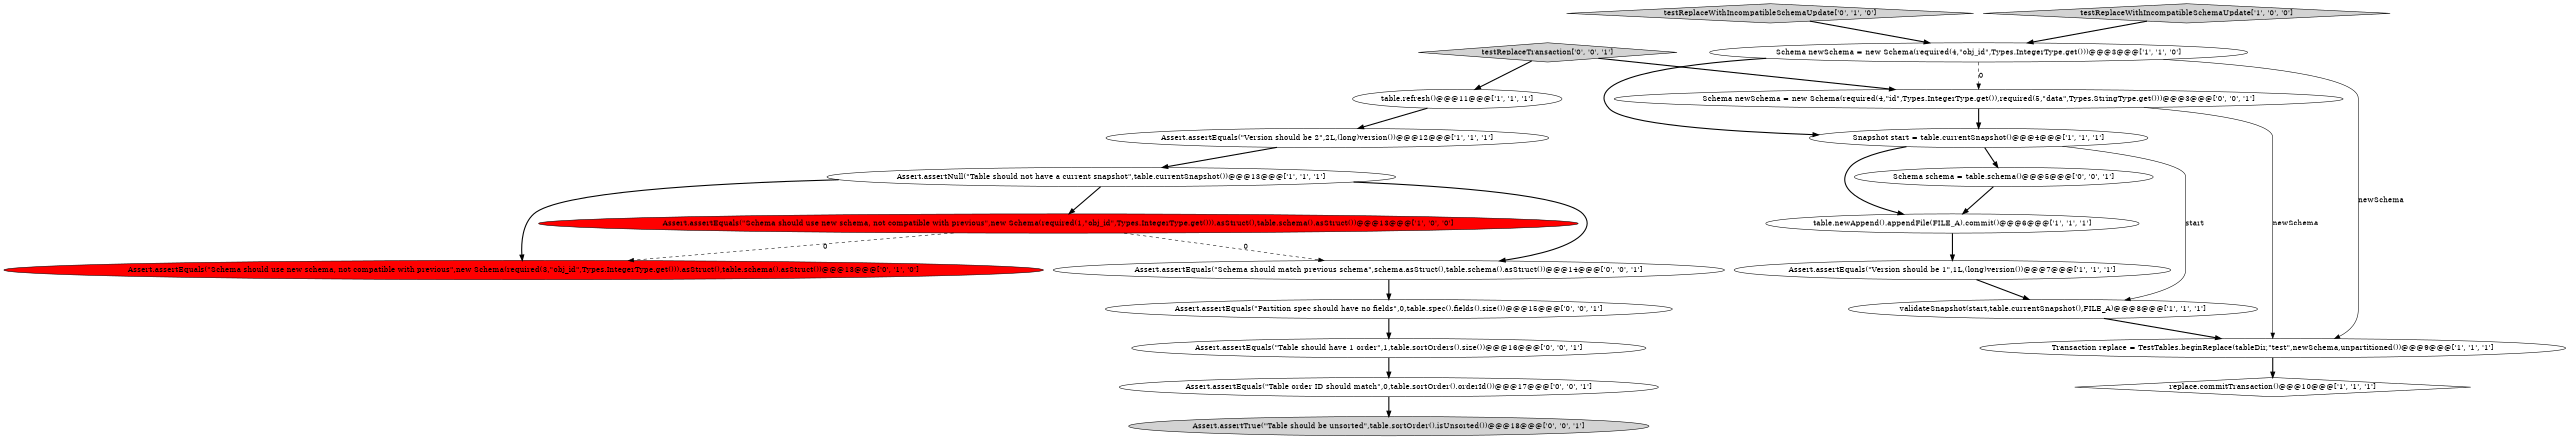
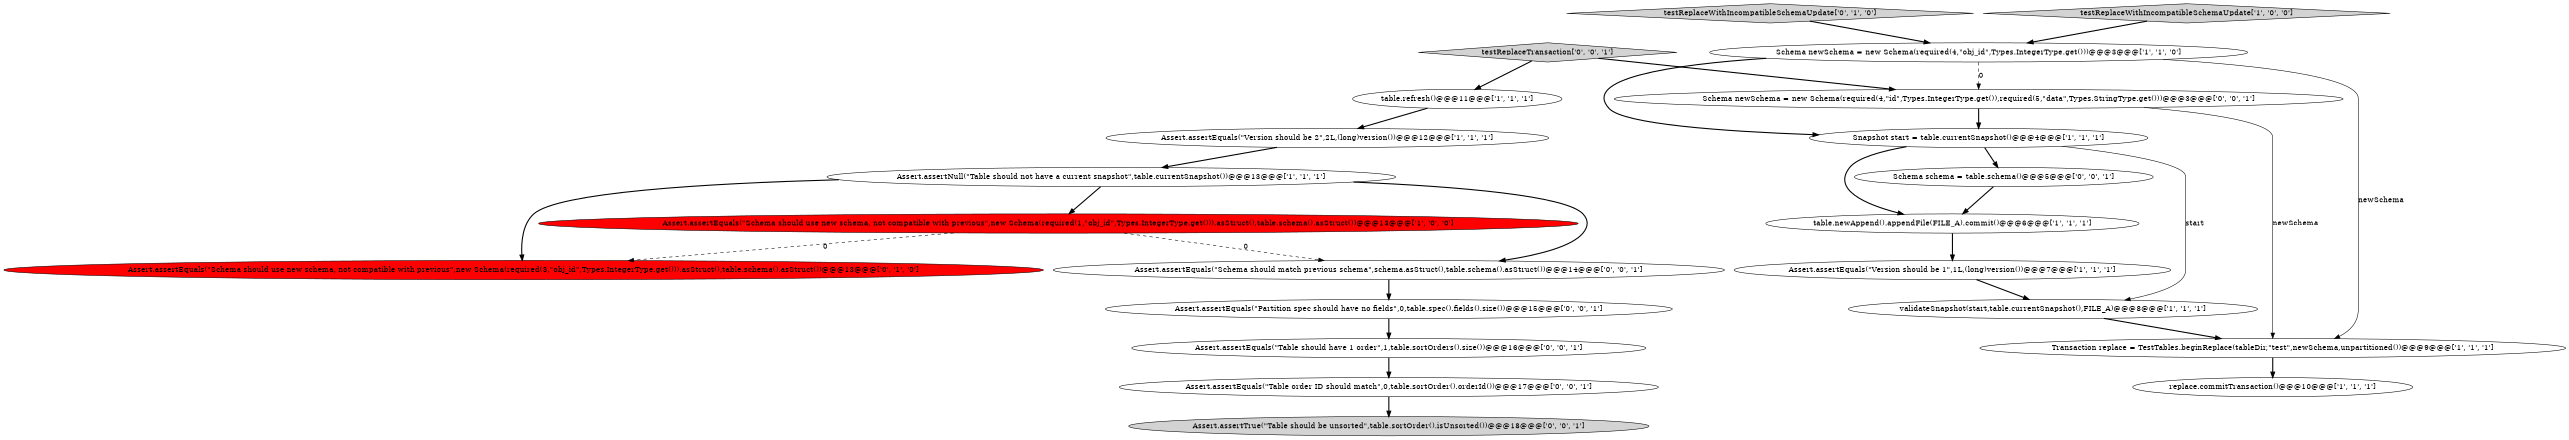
(2273, 387) -> (2273, 387)
